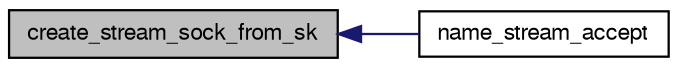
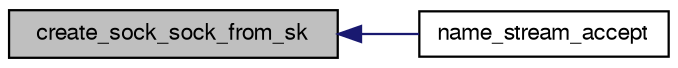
(173, 34) -> (173, 34)
